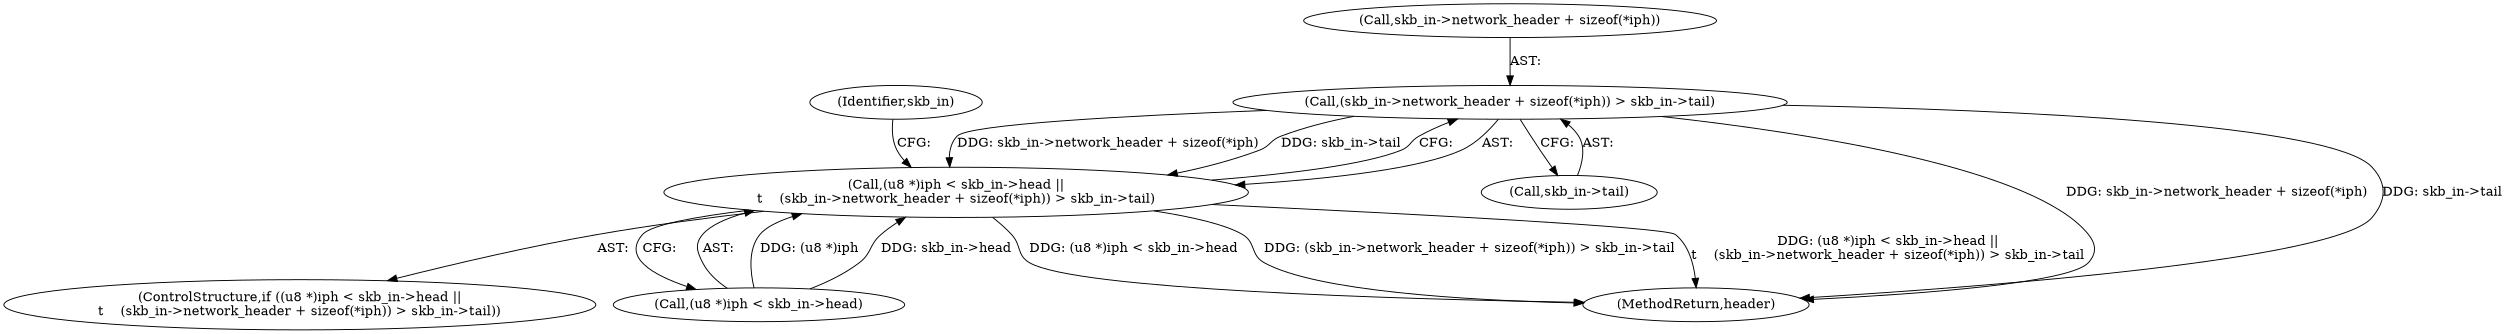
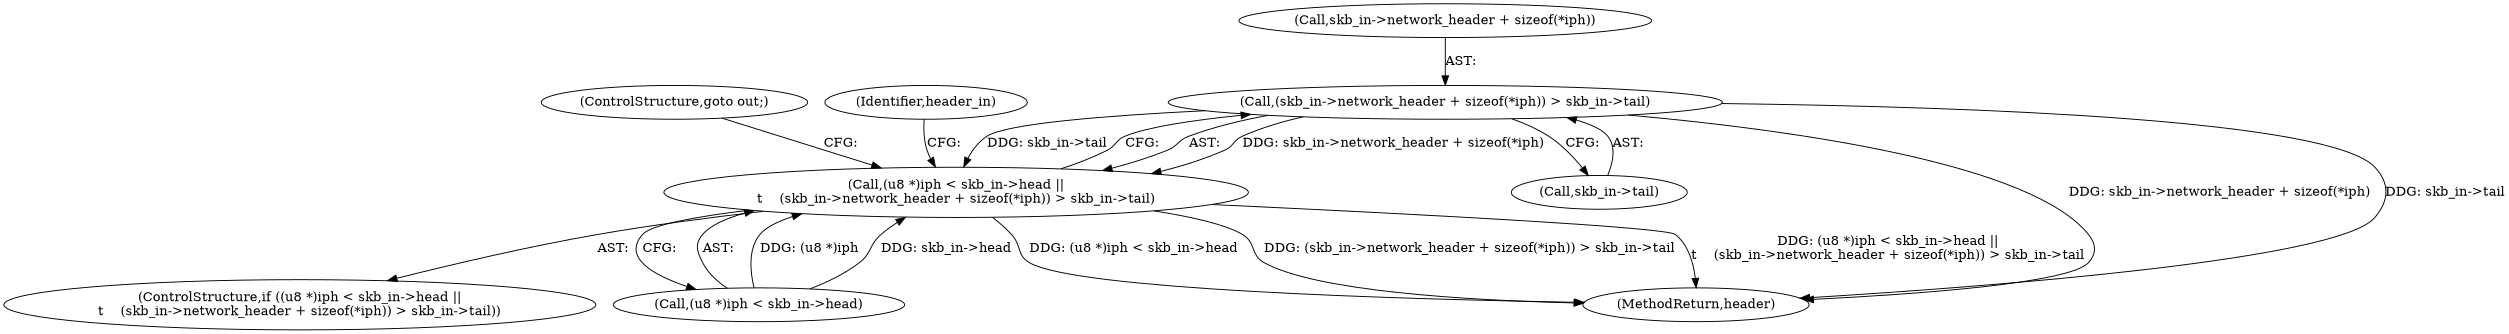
none -> (674, 102)
(896, 102) -> (926, 102)
